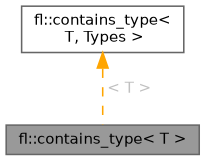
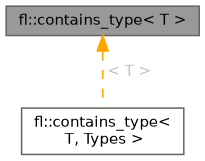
(103, 97) -> (103, 80)
